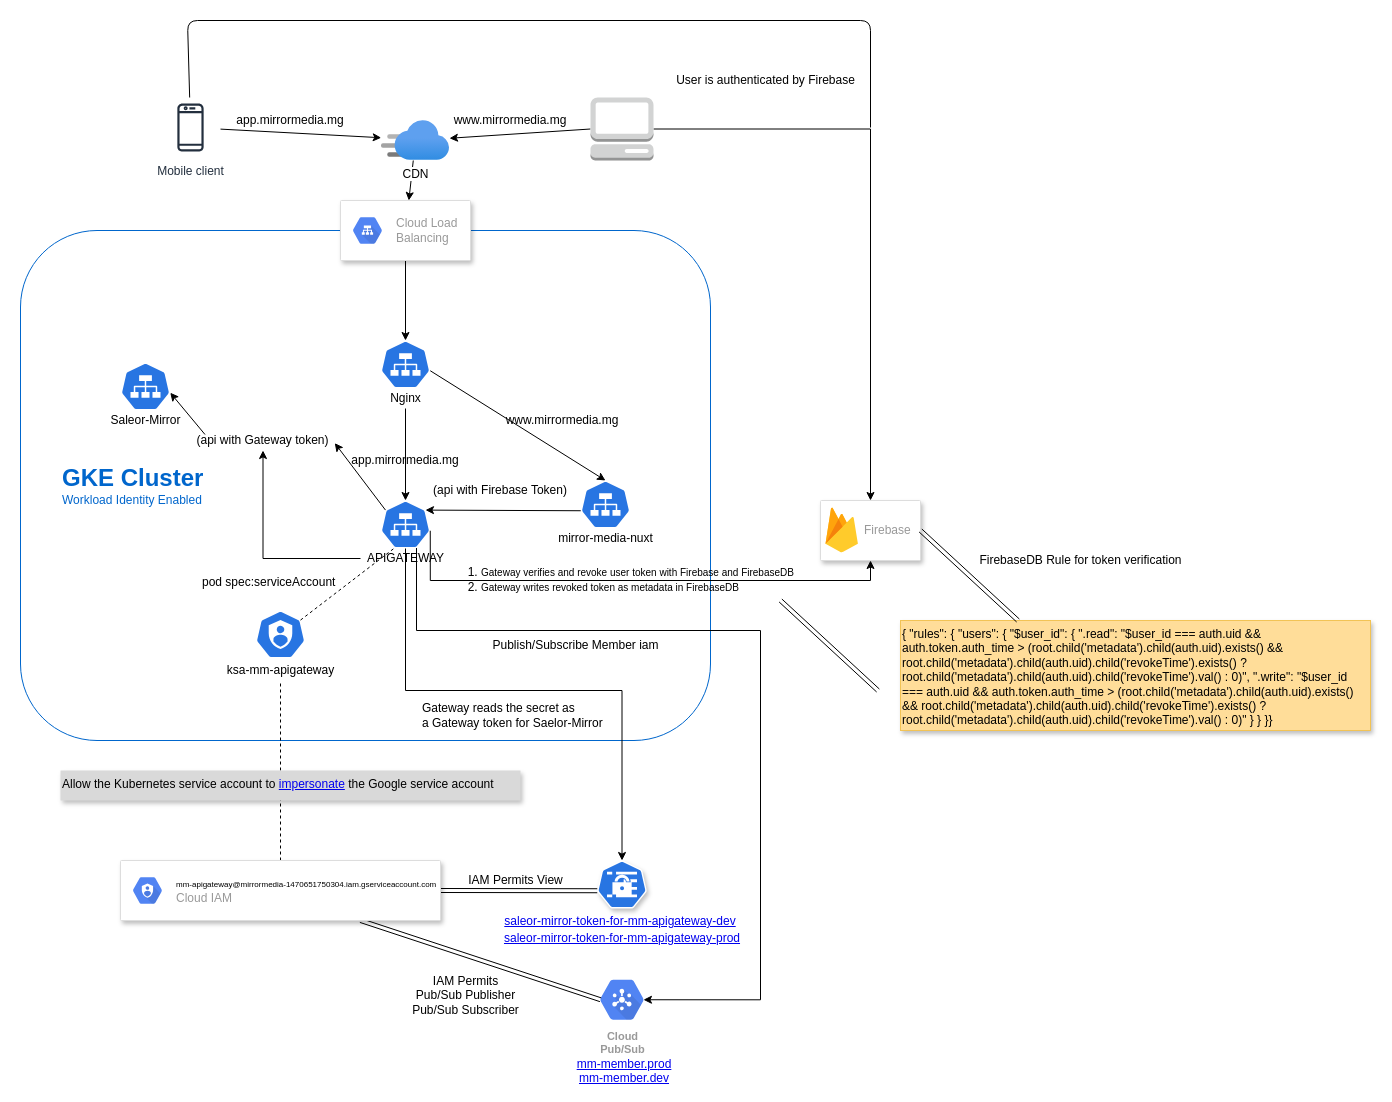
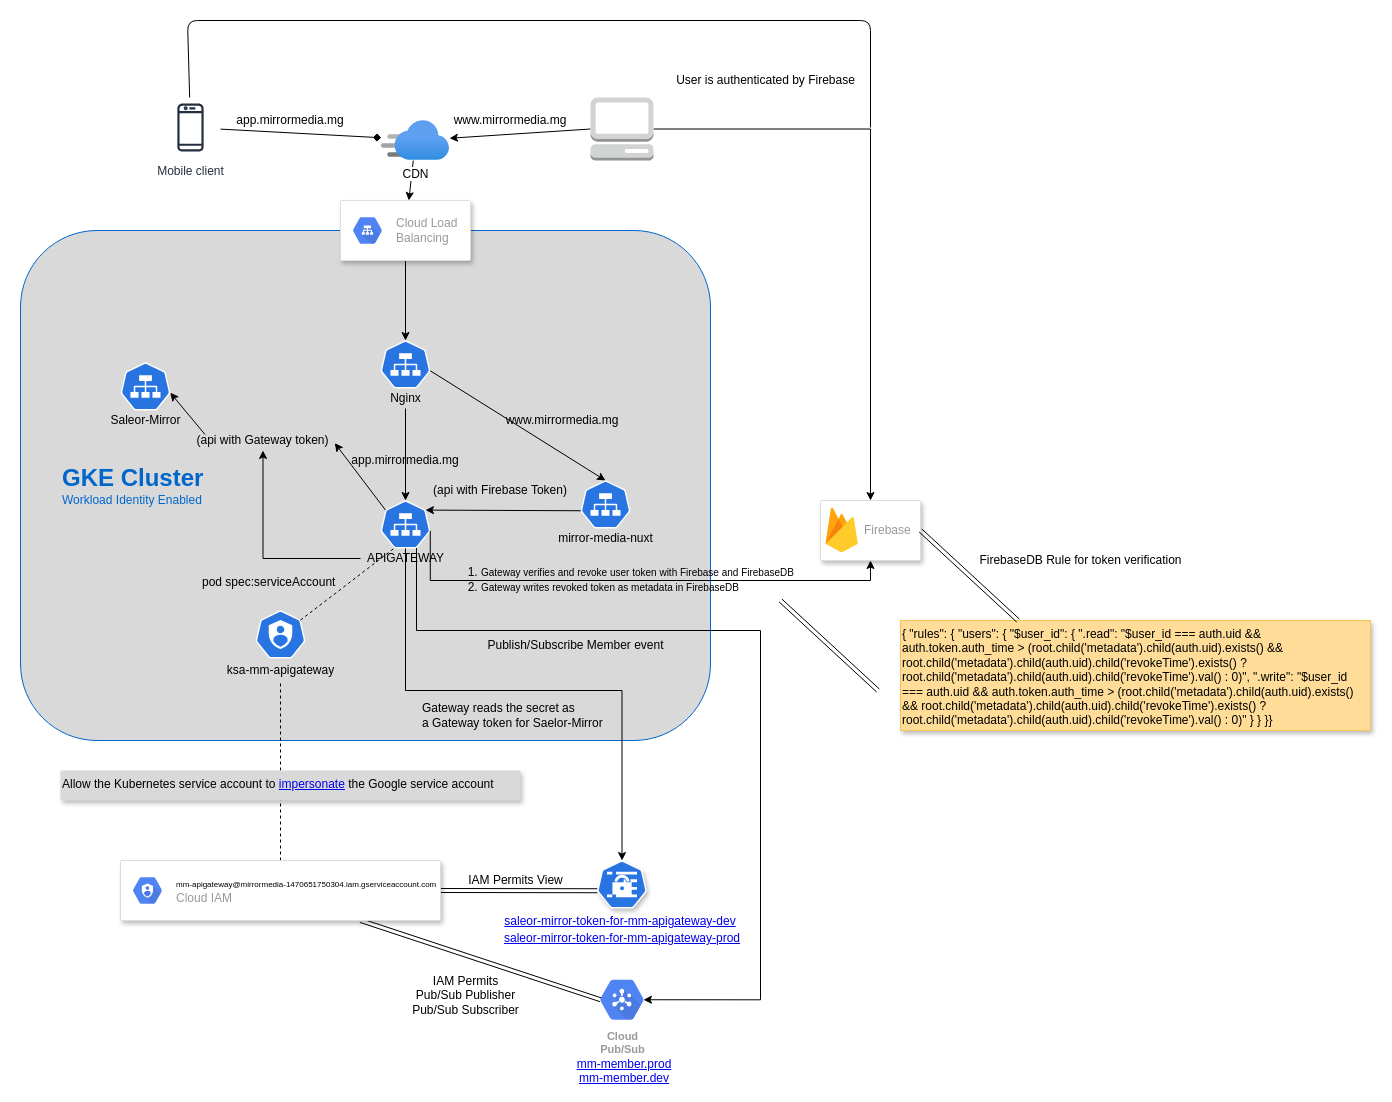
(373, 137) -> (372, 137)
(366, 486) -> (366, 486)
(576, 646) -> (576, 646)
